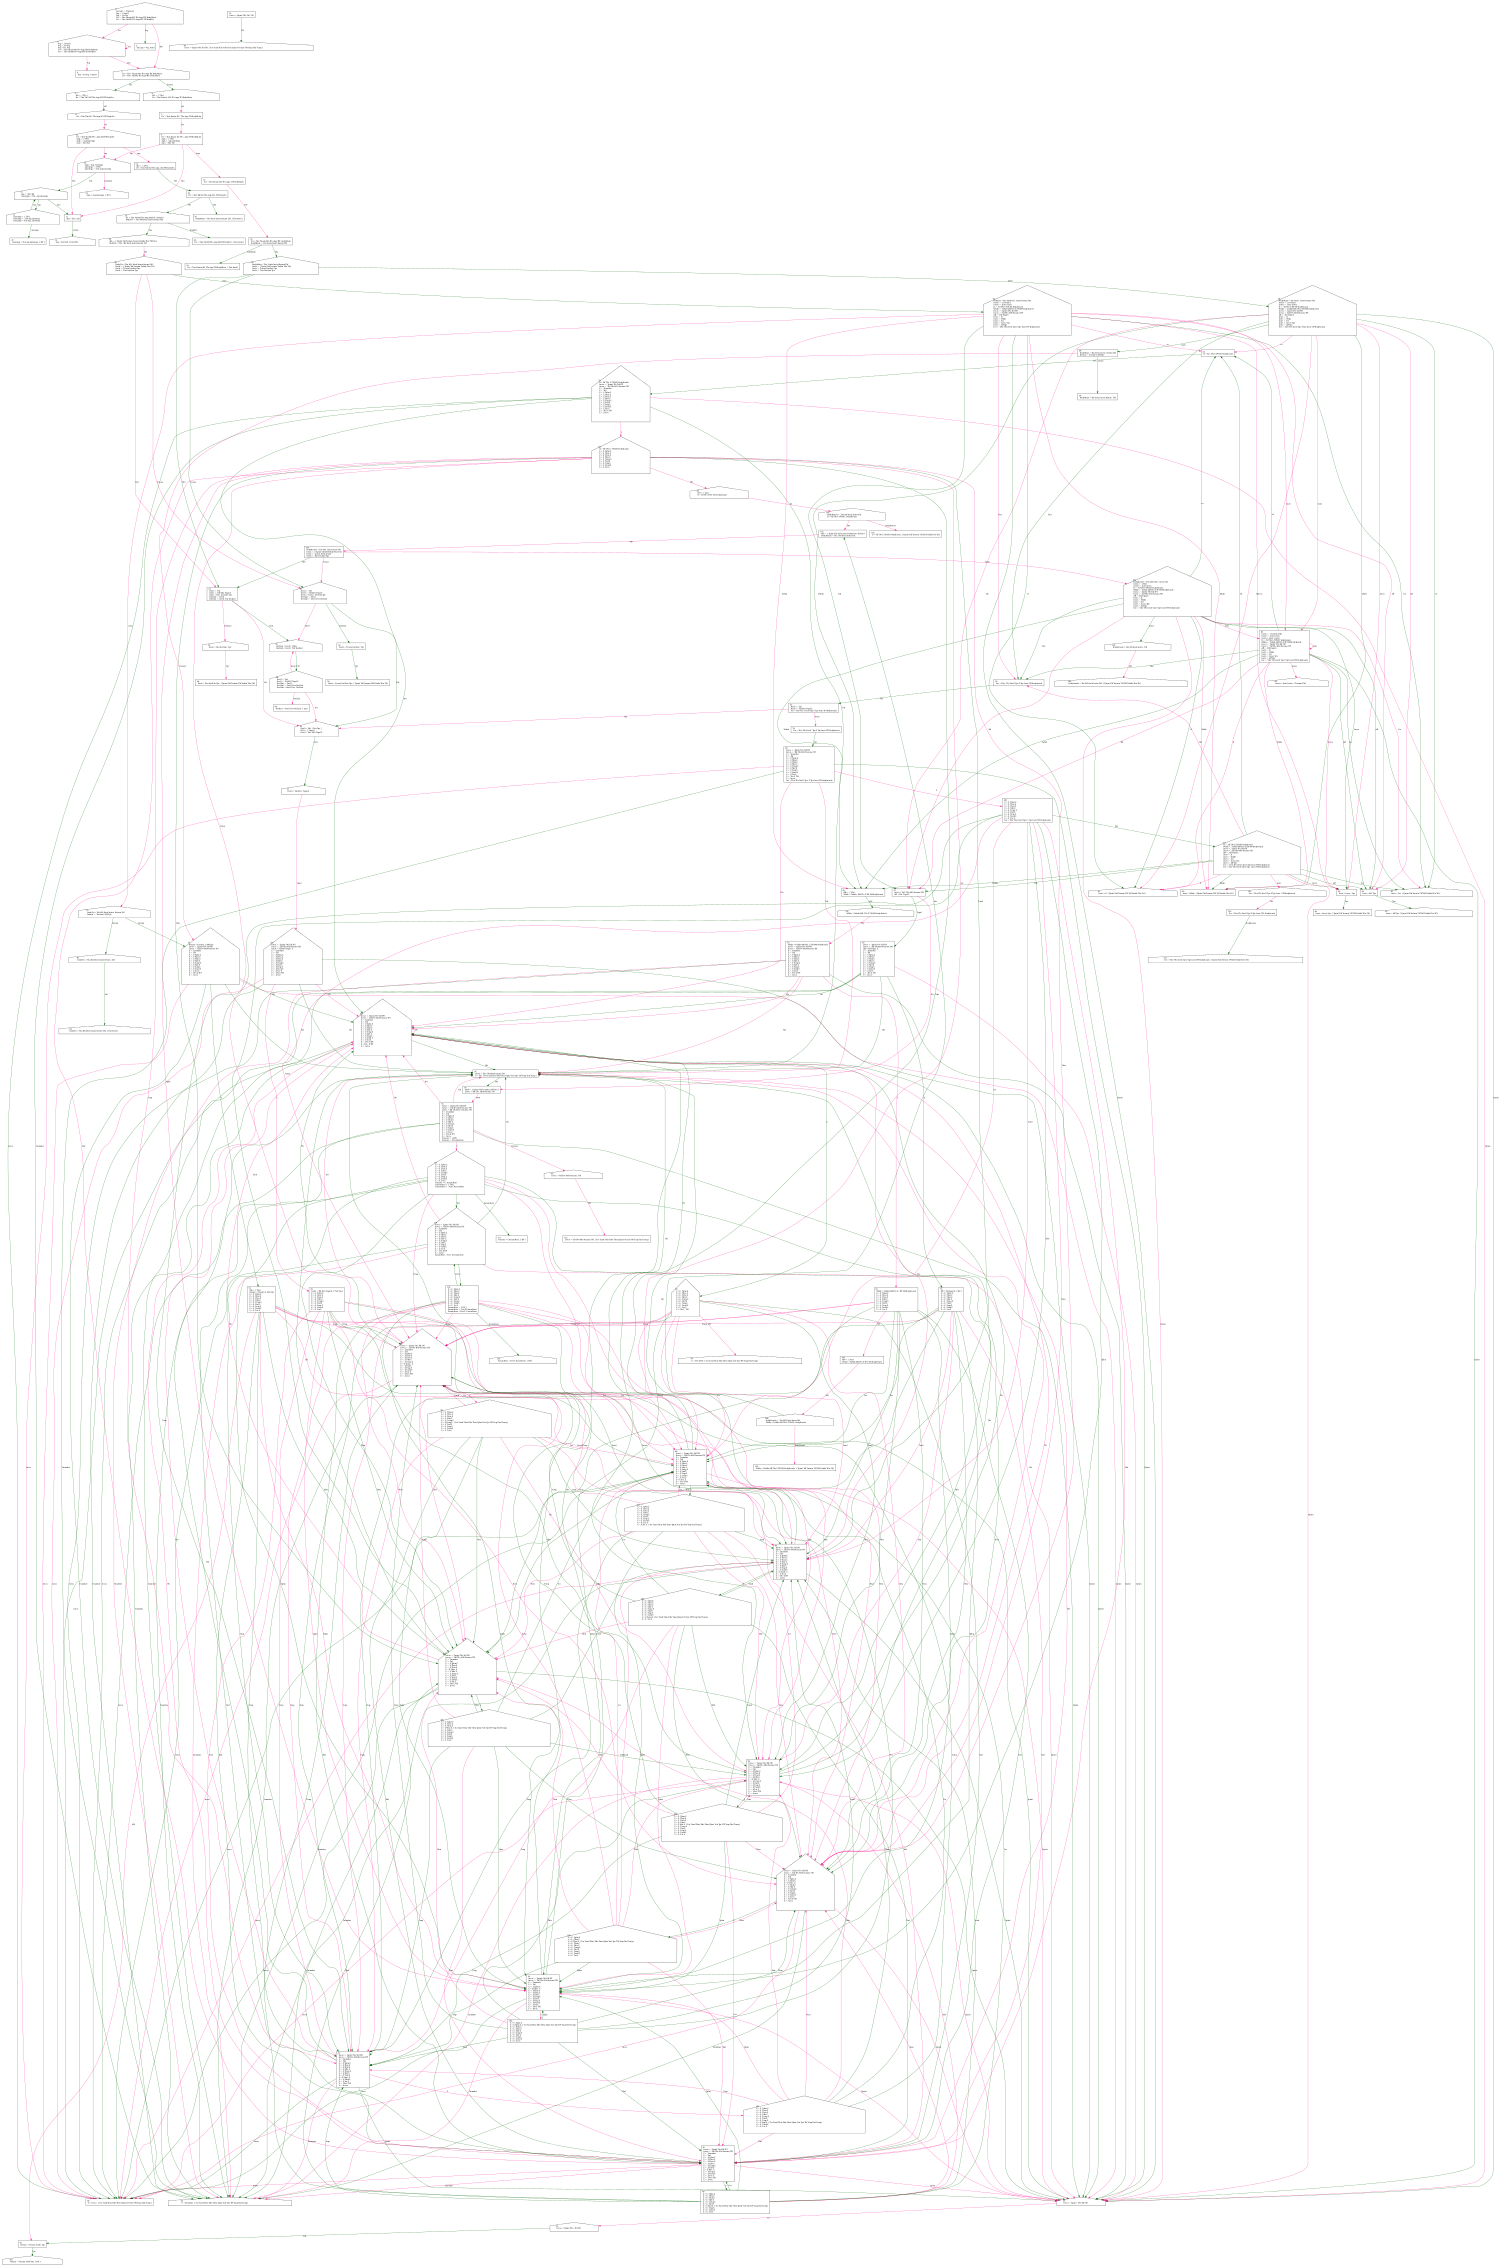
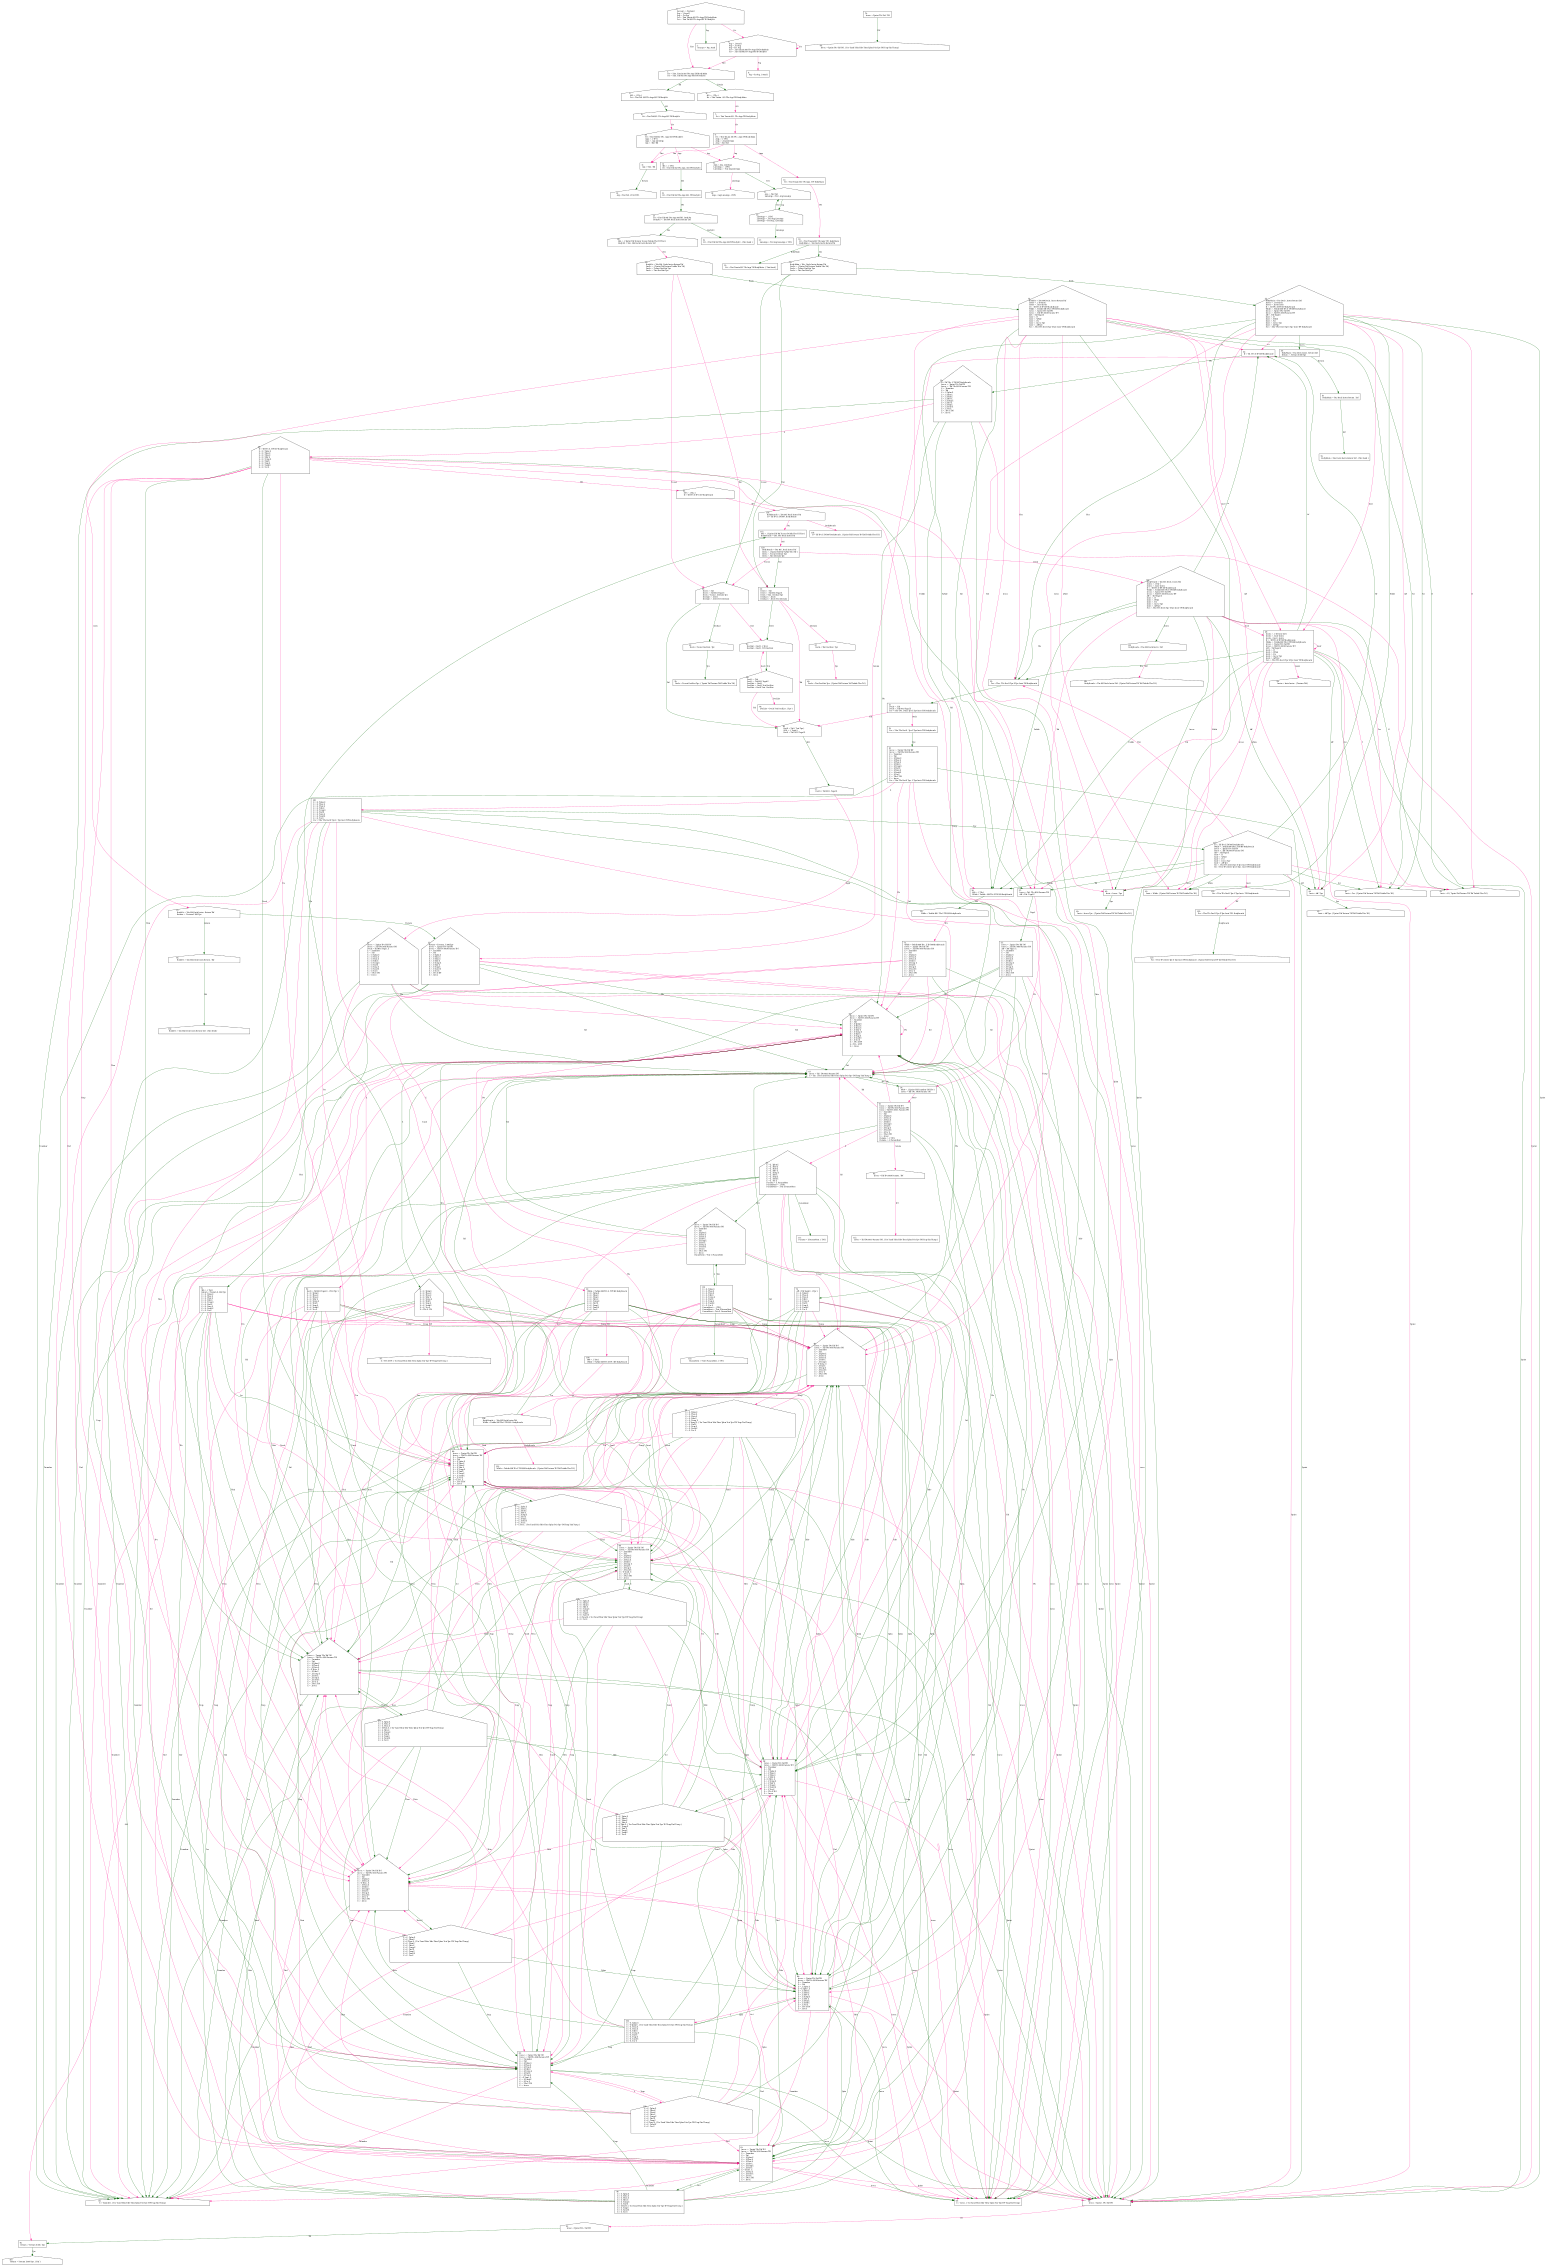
(212, 205) -> (1342, 426)
(57, 206) -> none
(351, 646) -> (708, 646)
